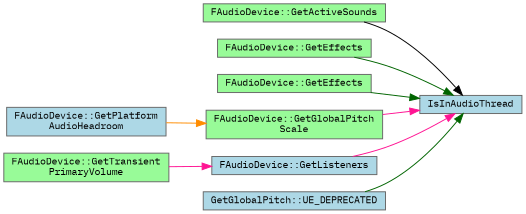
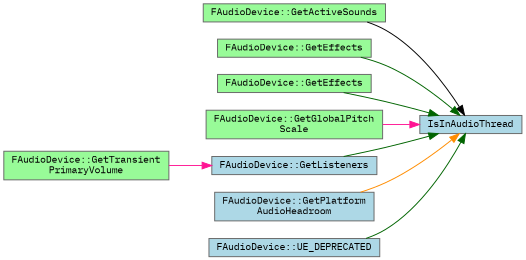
(181, 123) -> (408, 170)
(401, 141) -> (387, 147)
(294, 201) -> (294, 248)
